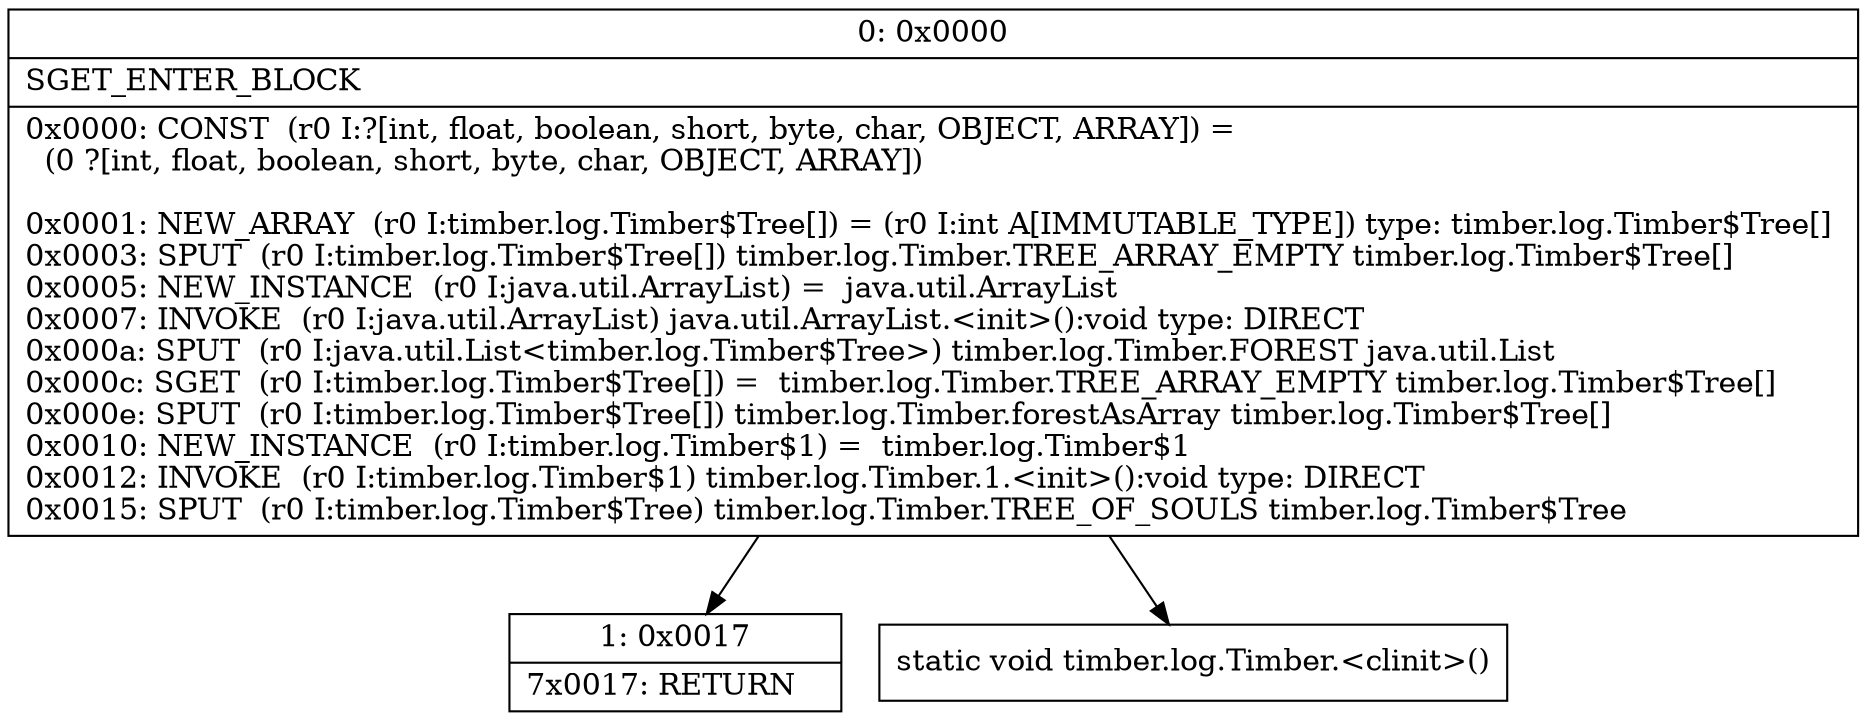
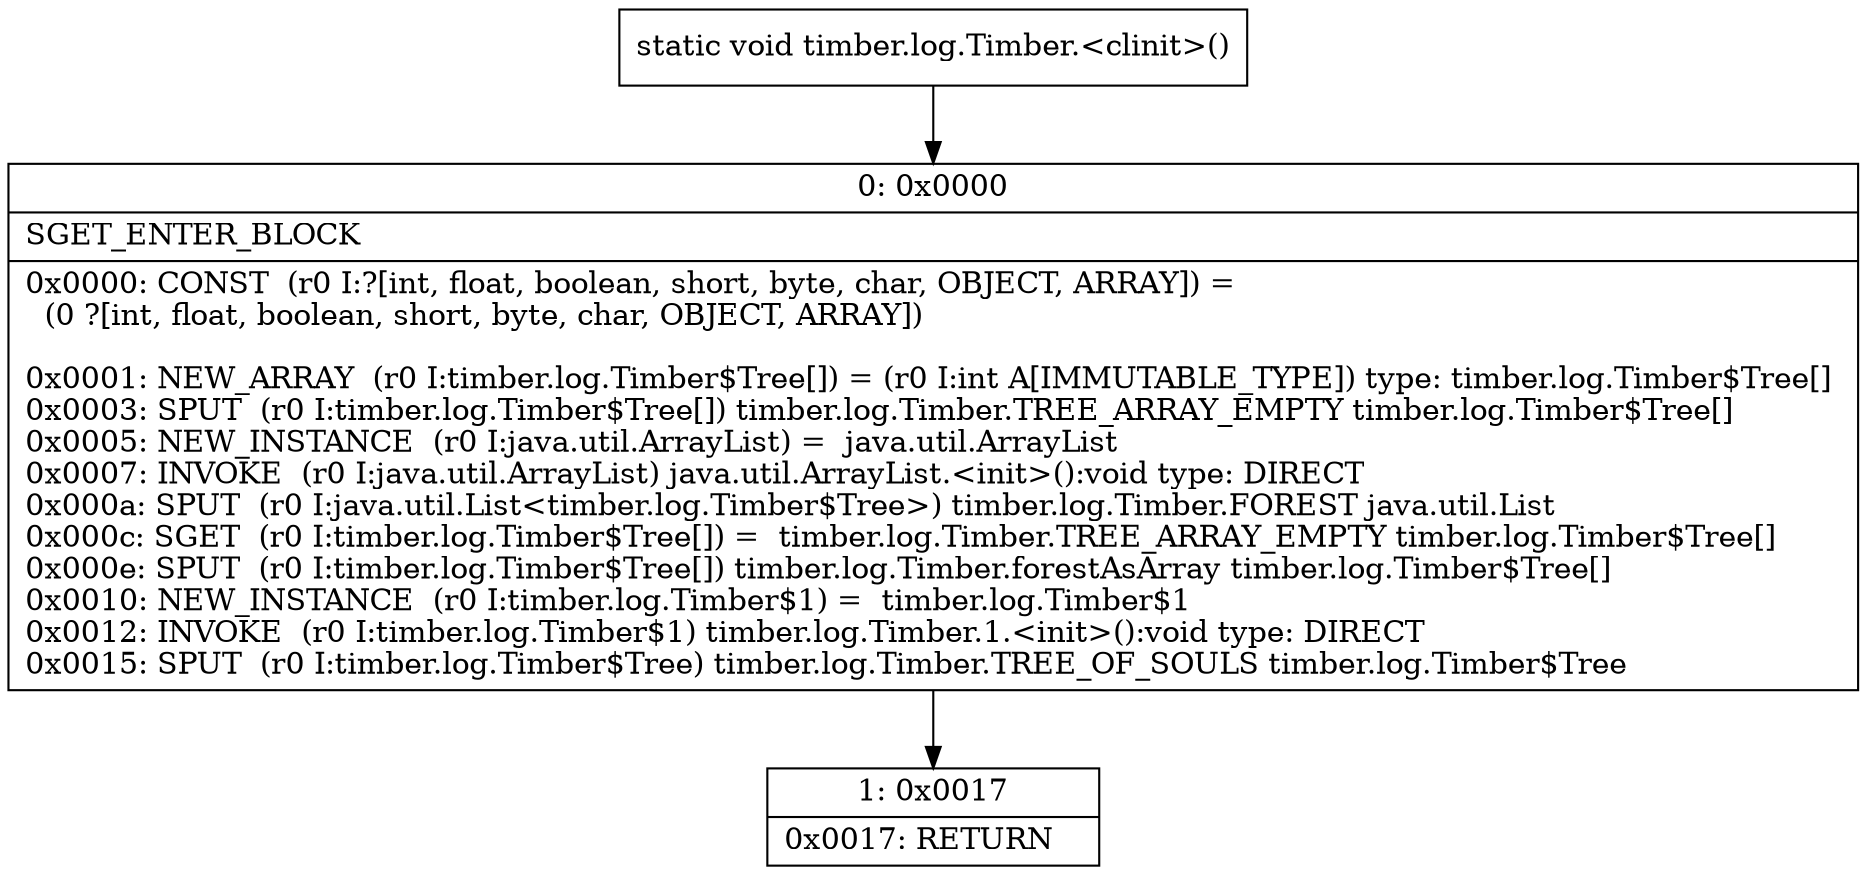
(1133, 571) -> (933, 114)
(675, 686) -> (933, 840)
